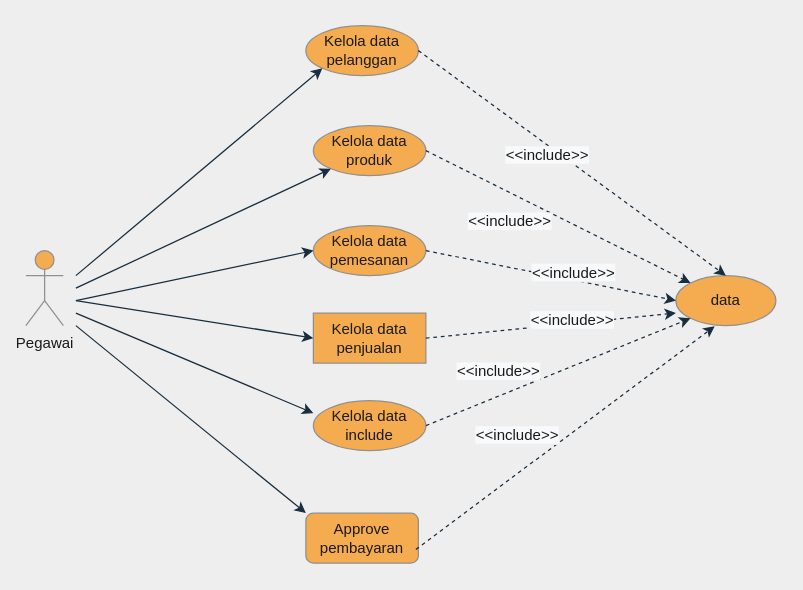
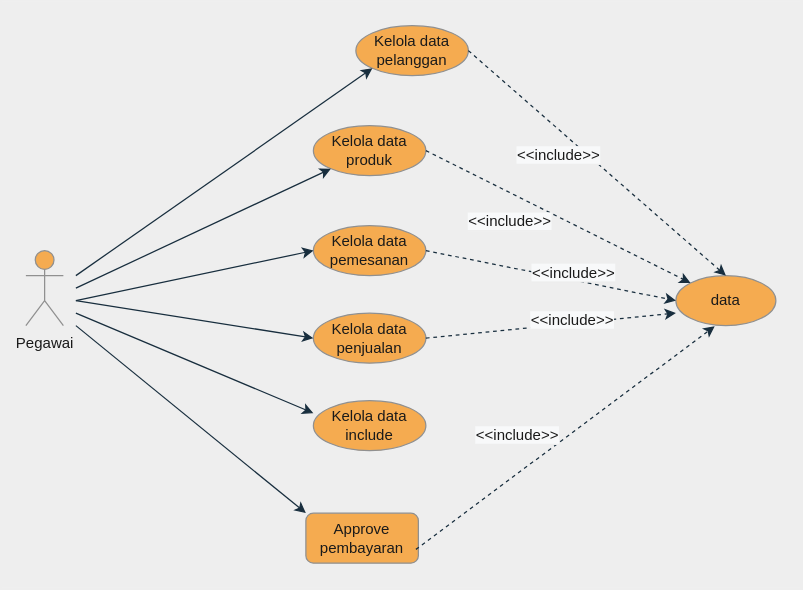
(362, 51) -> (412, 51)
(369, 338) -> (369, 338)
(554, 374) -> none
